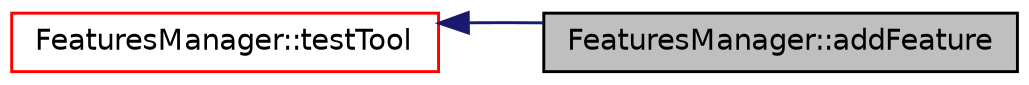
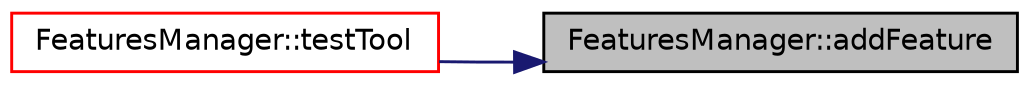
(506, 23) -> (477, 62)
